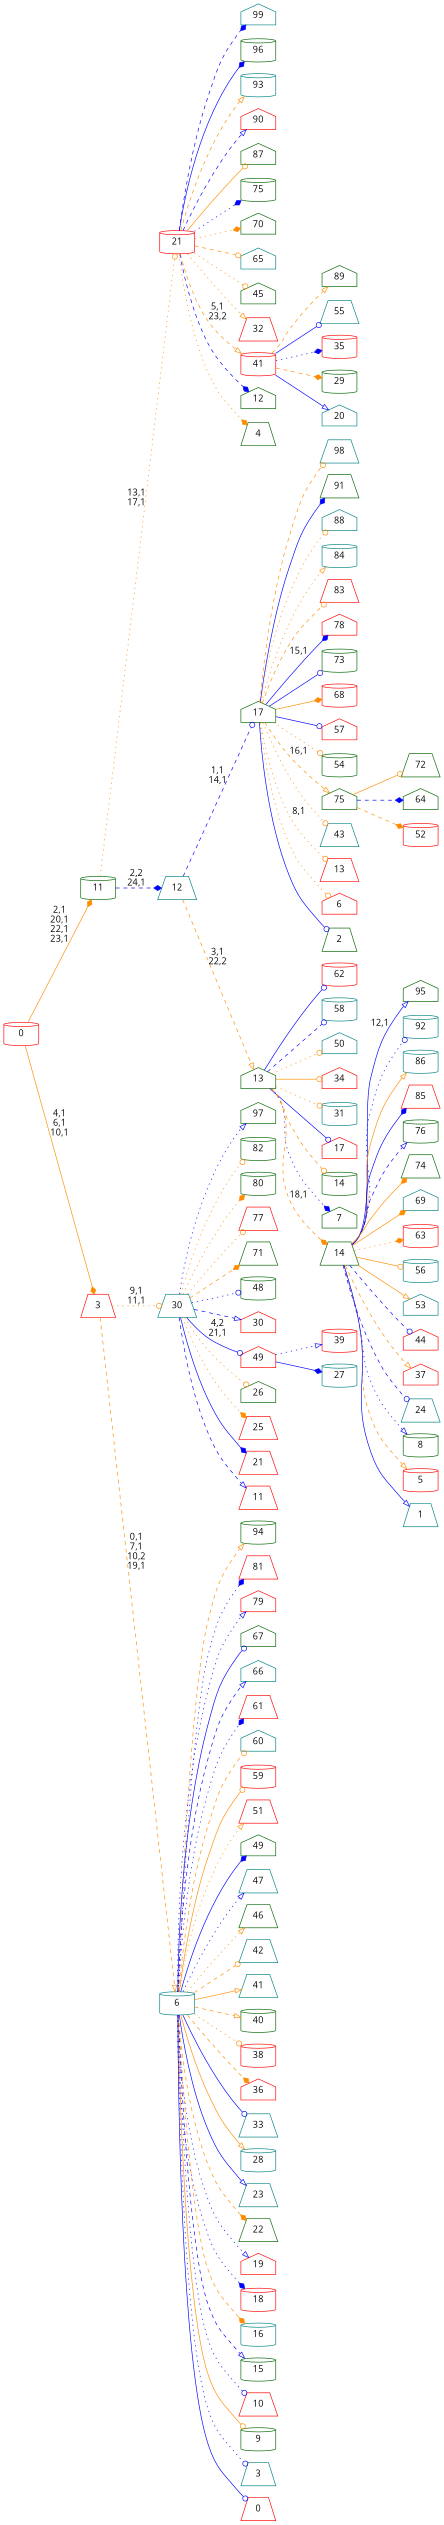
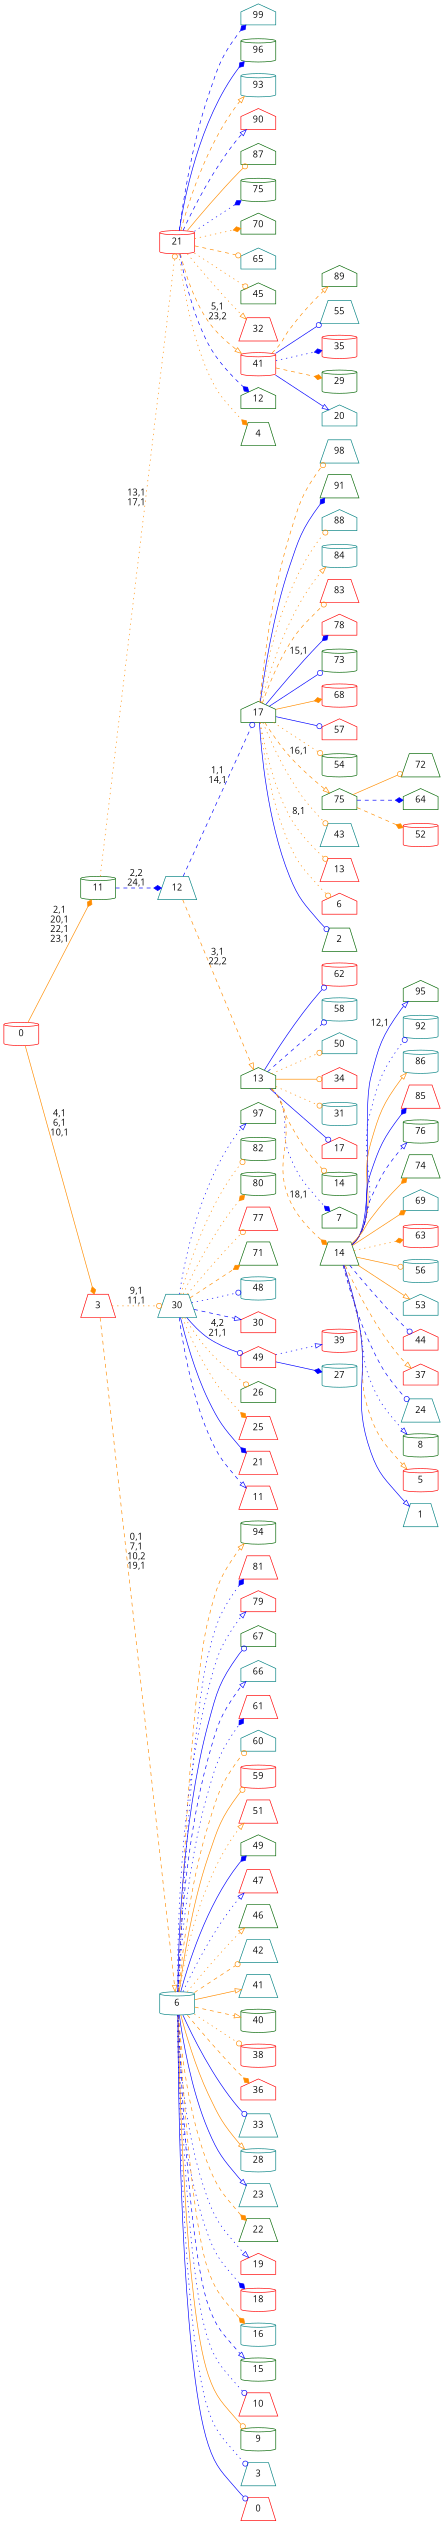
(258, 1288) -> (258, 1288)
(258, 1881) -> (258, 1881)
